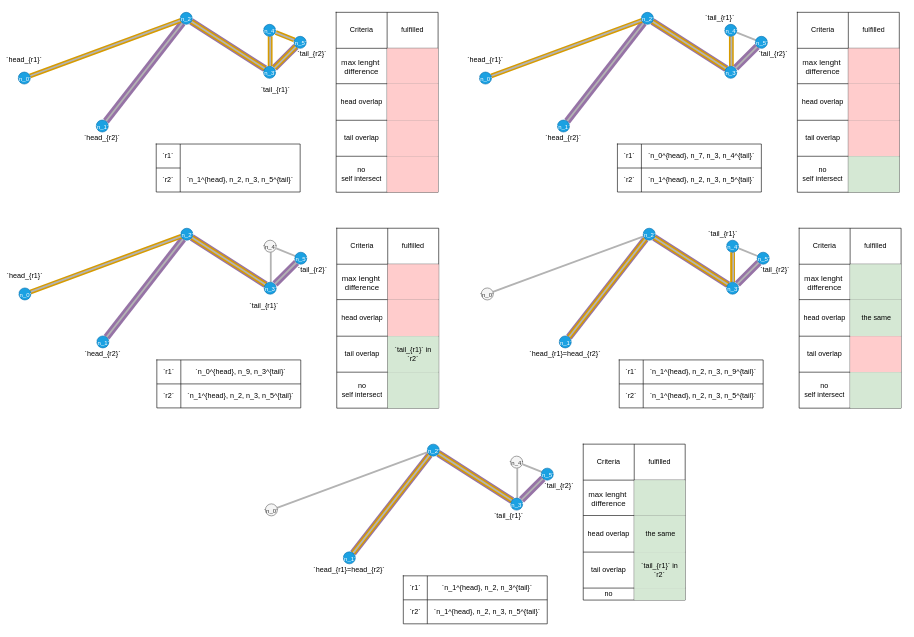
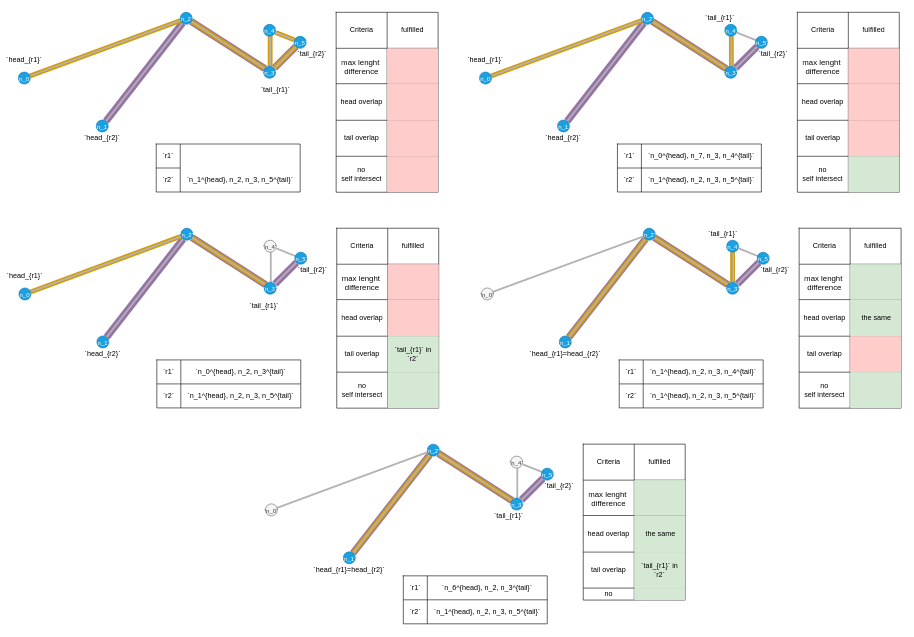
(241, 372) -> (241, 372)
(704, 372) -> (704, 372)
(488, 588) -> (488, 588)
